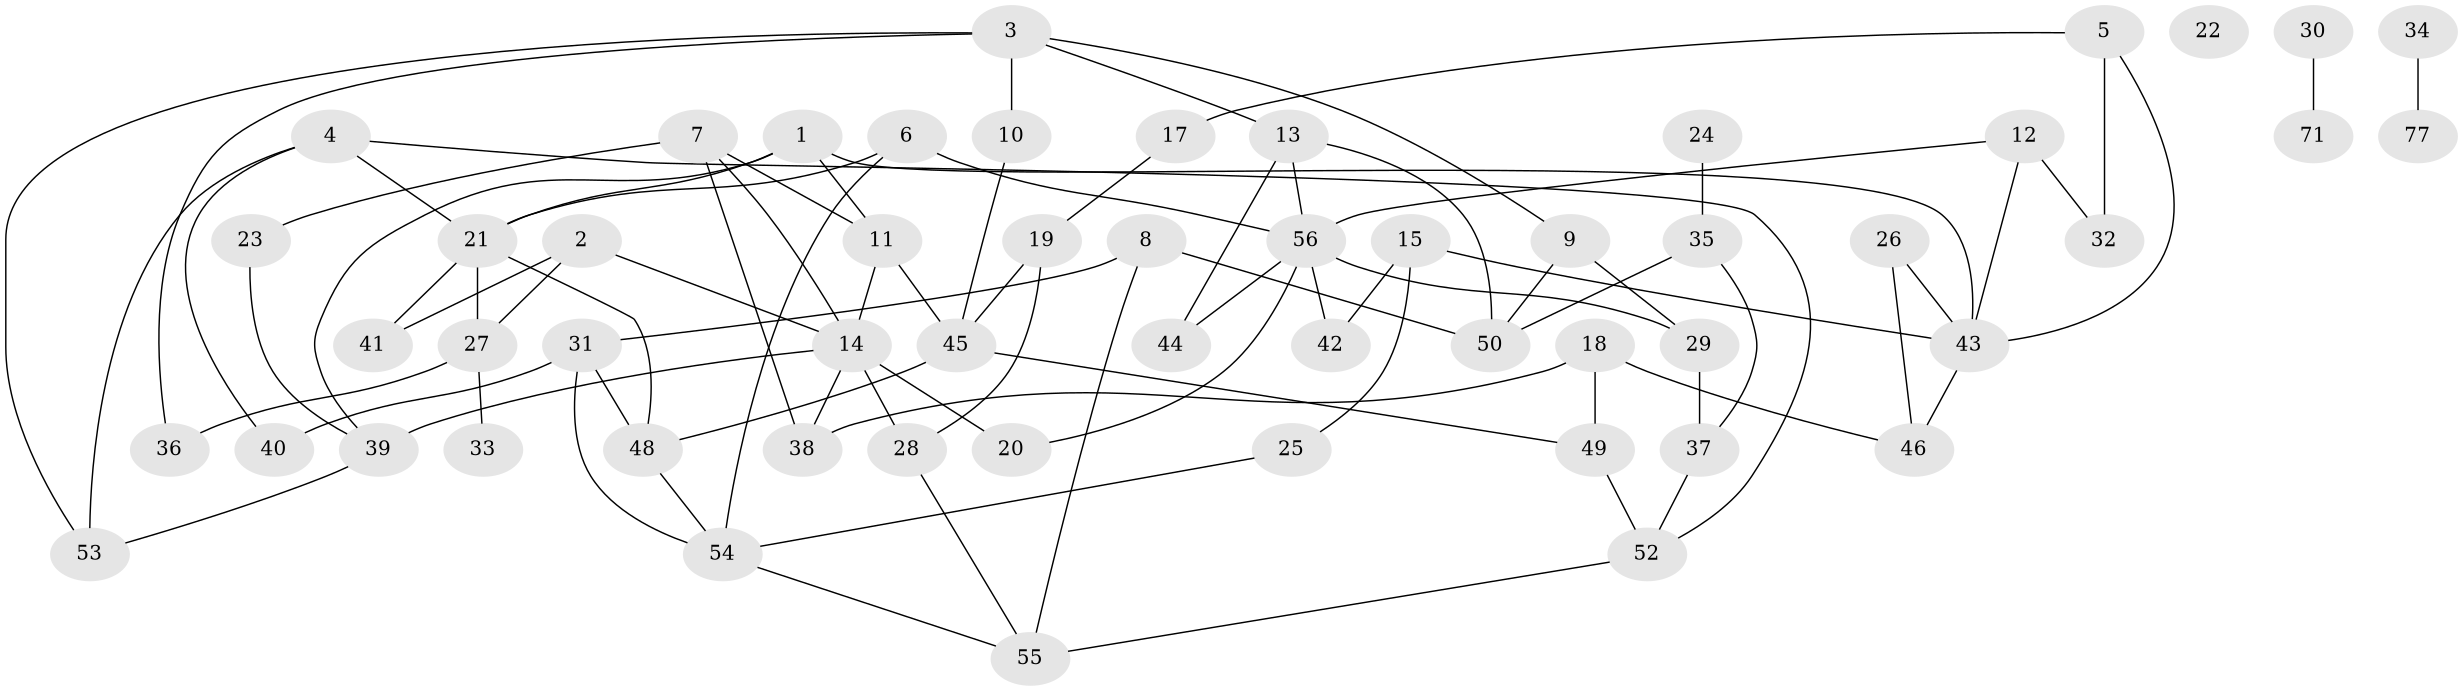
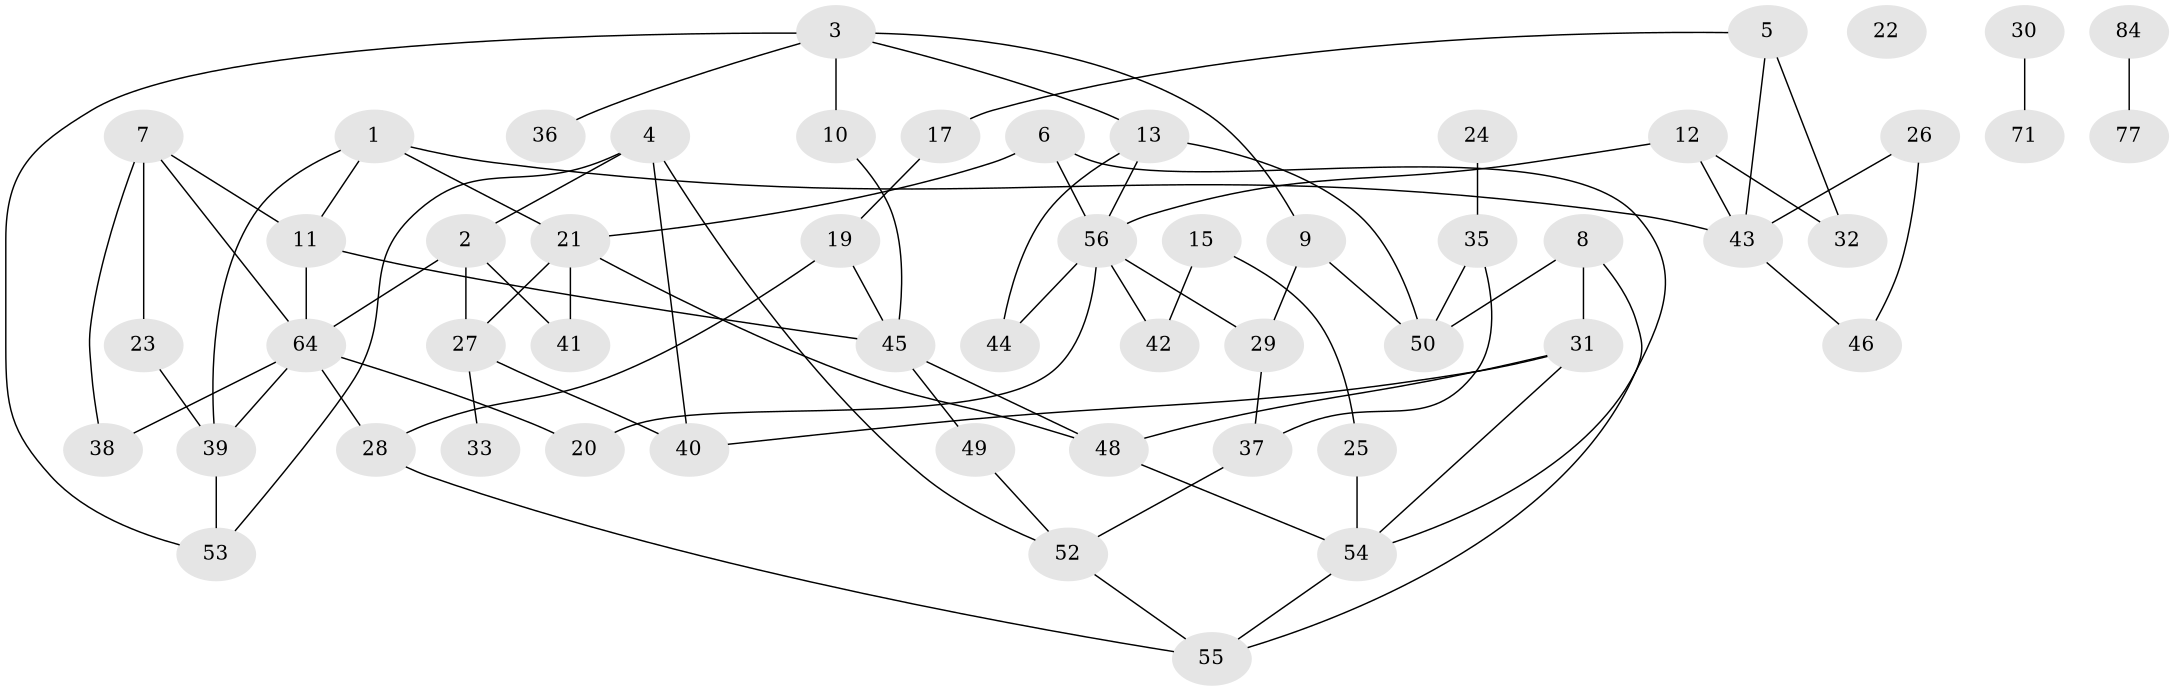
(2418, 32) -> (2129, 32)
(395, 182) -> (558, 189)
(1688, 299) -> none
(852, 345) -> (306, 345)
(1595, 345) -> none
(317, 399) -> (578, 398)
